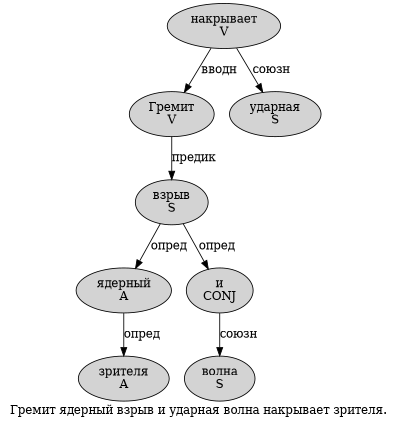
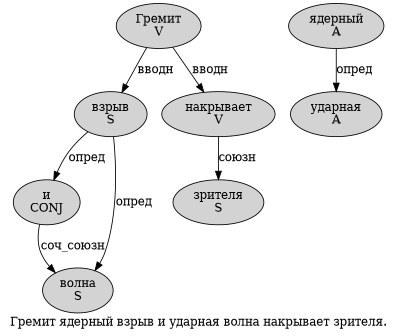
(200, 67) -> (186, 66)
(275, 114) -> (218, 202)
(194, 158) -> (156, 70)
(150, 242) -> (115, 201)
(239, 335) -> (73, 246)
(124, 379) -> (336, 114)
